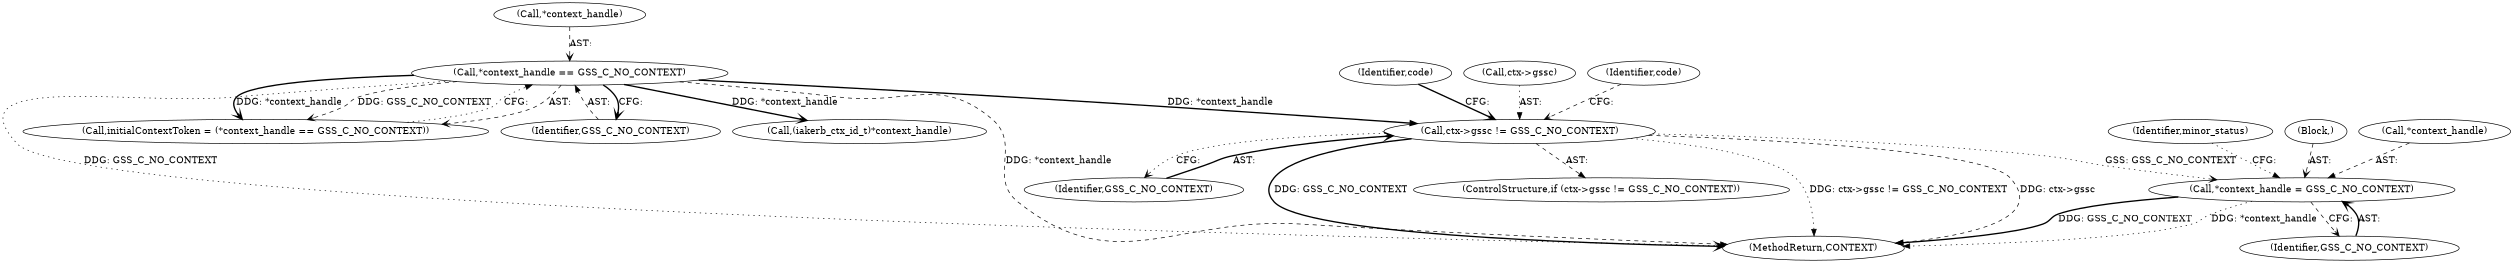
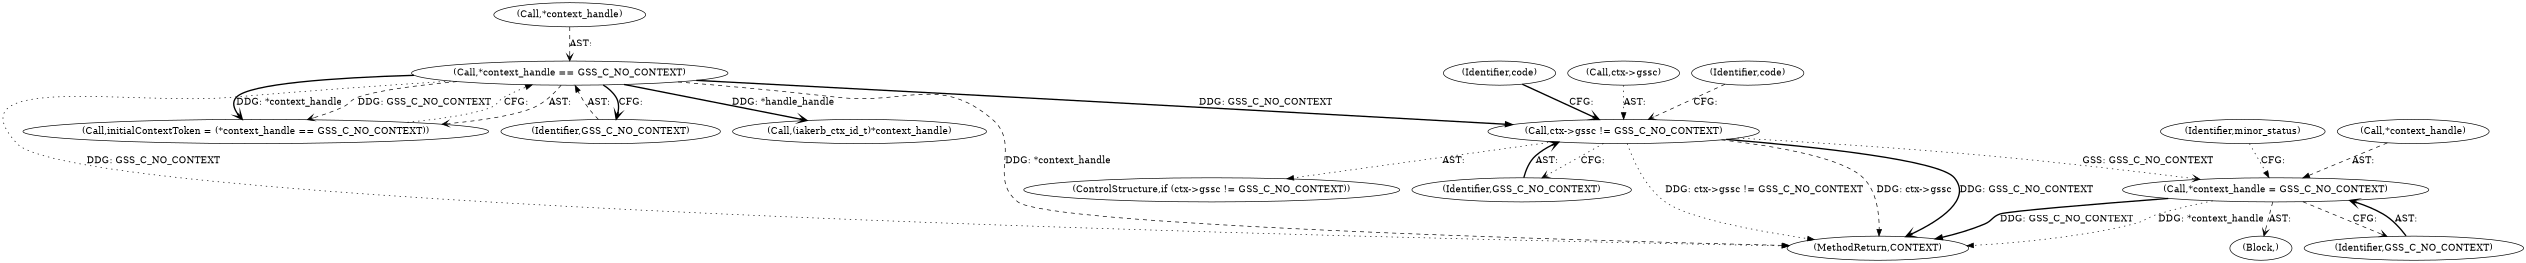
(785, 102) -> (783, 102)
(1220, 102) -> (1266, 102)
(2310, 157) -> (2269, 216)
(1558, 159) -> (1424, 160)
